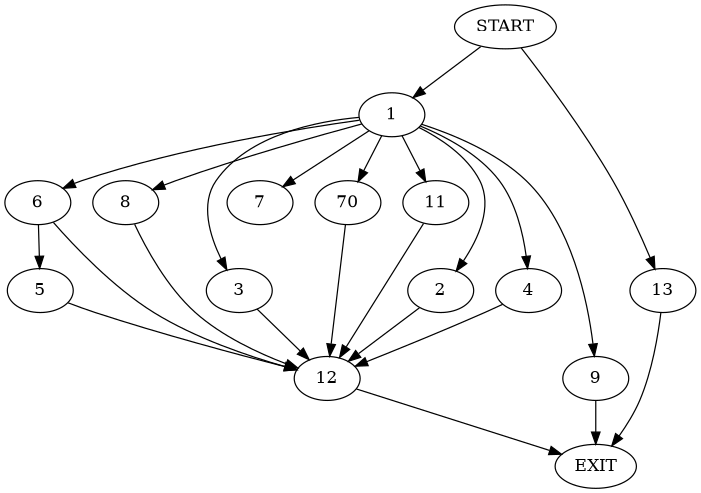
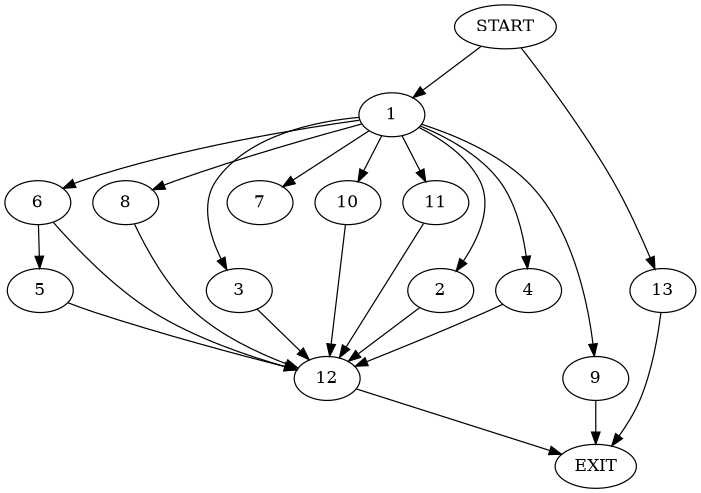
(348, 203) -> (348, 203)
